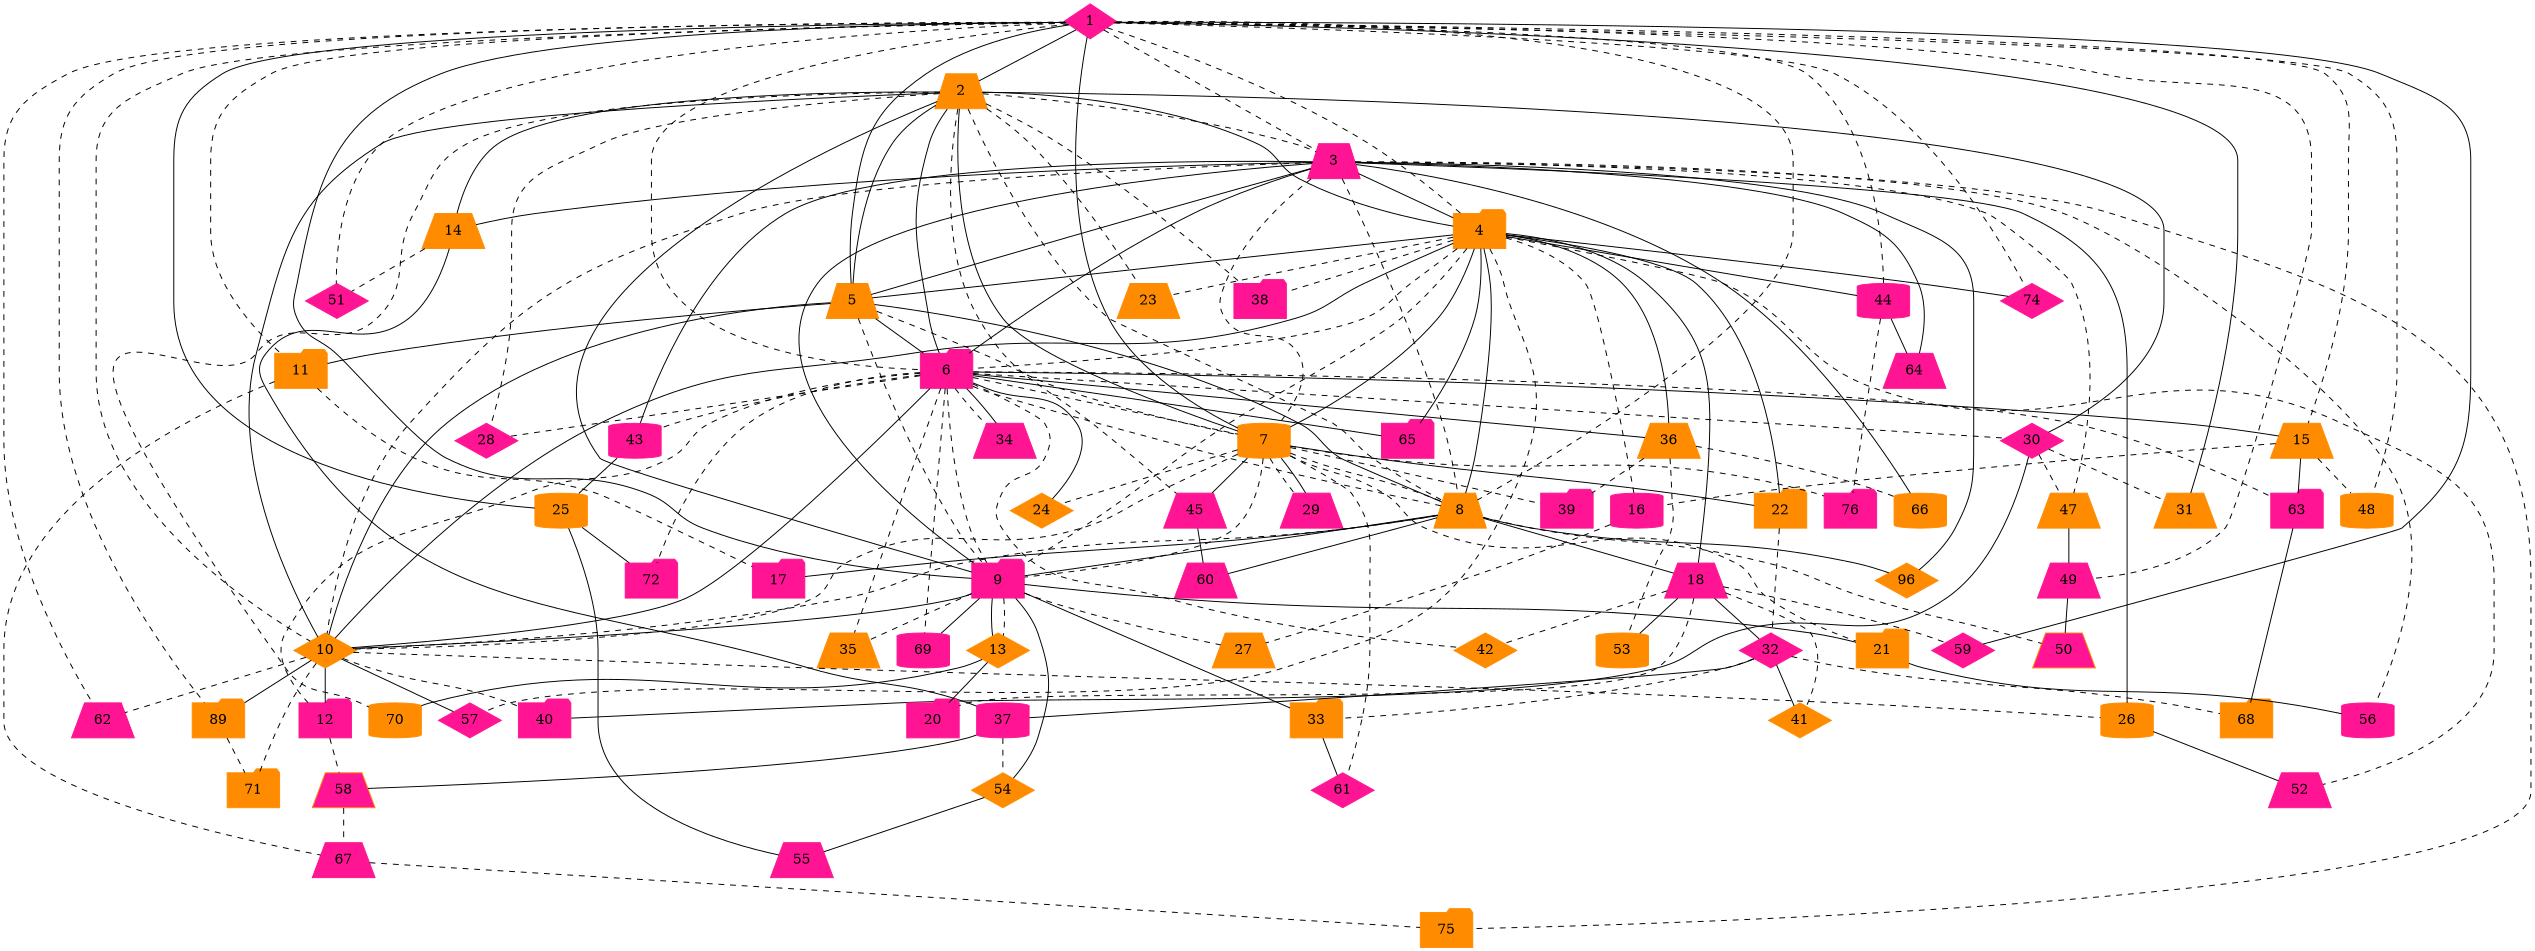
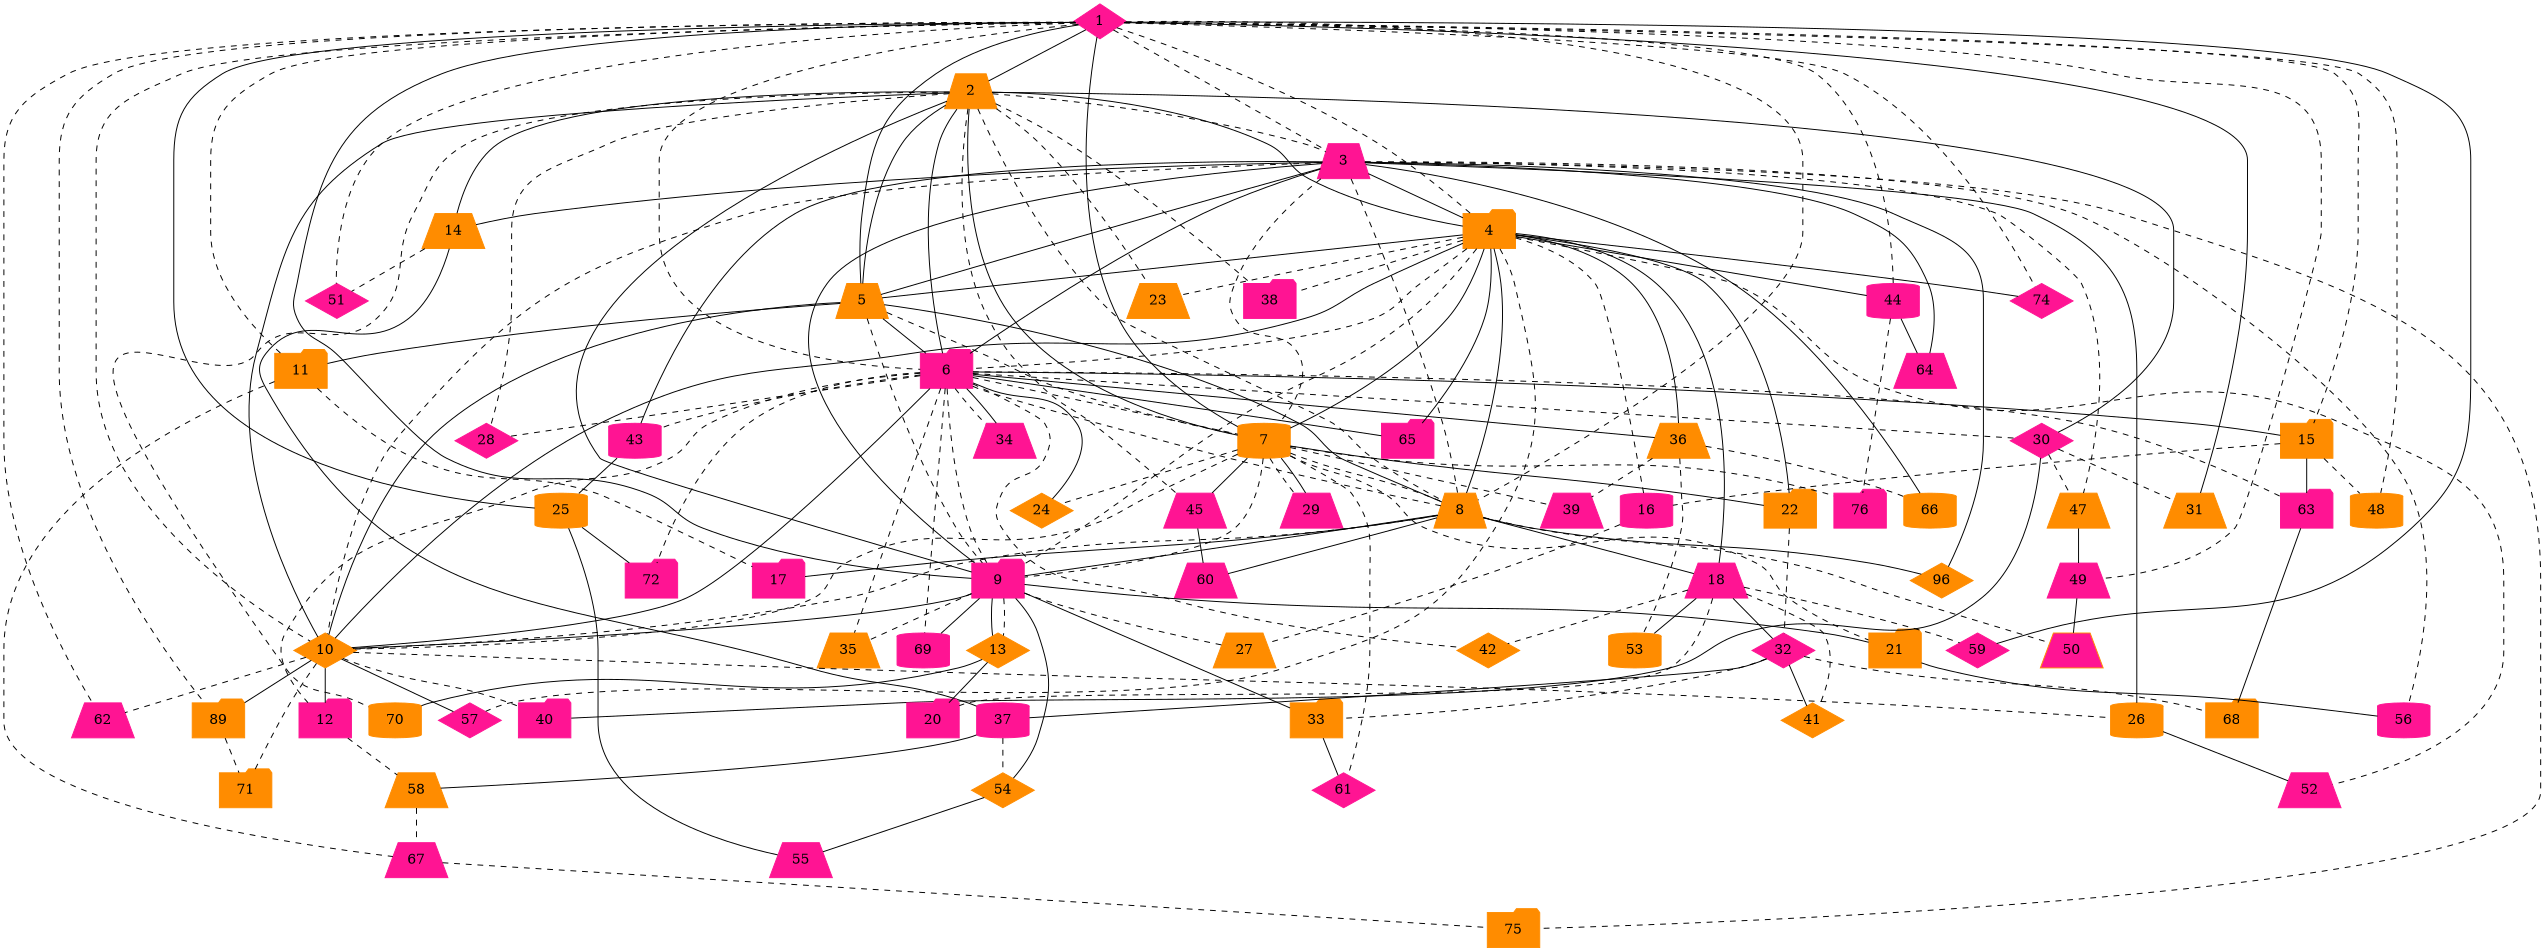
(2302, 441) -> (2307, 441)
(1567, 511) -> (1572, 511)
(344, 790) -> (416, 790)
